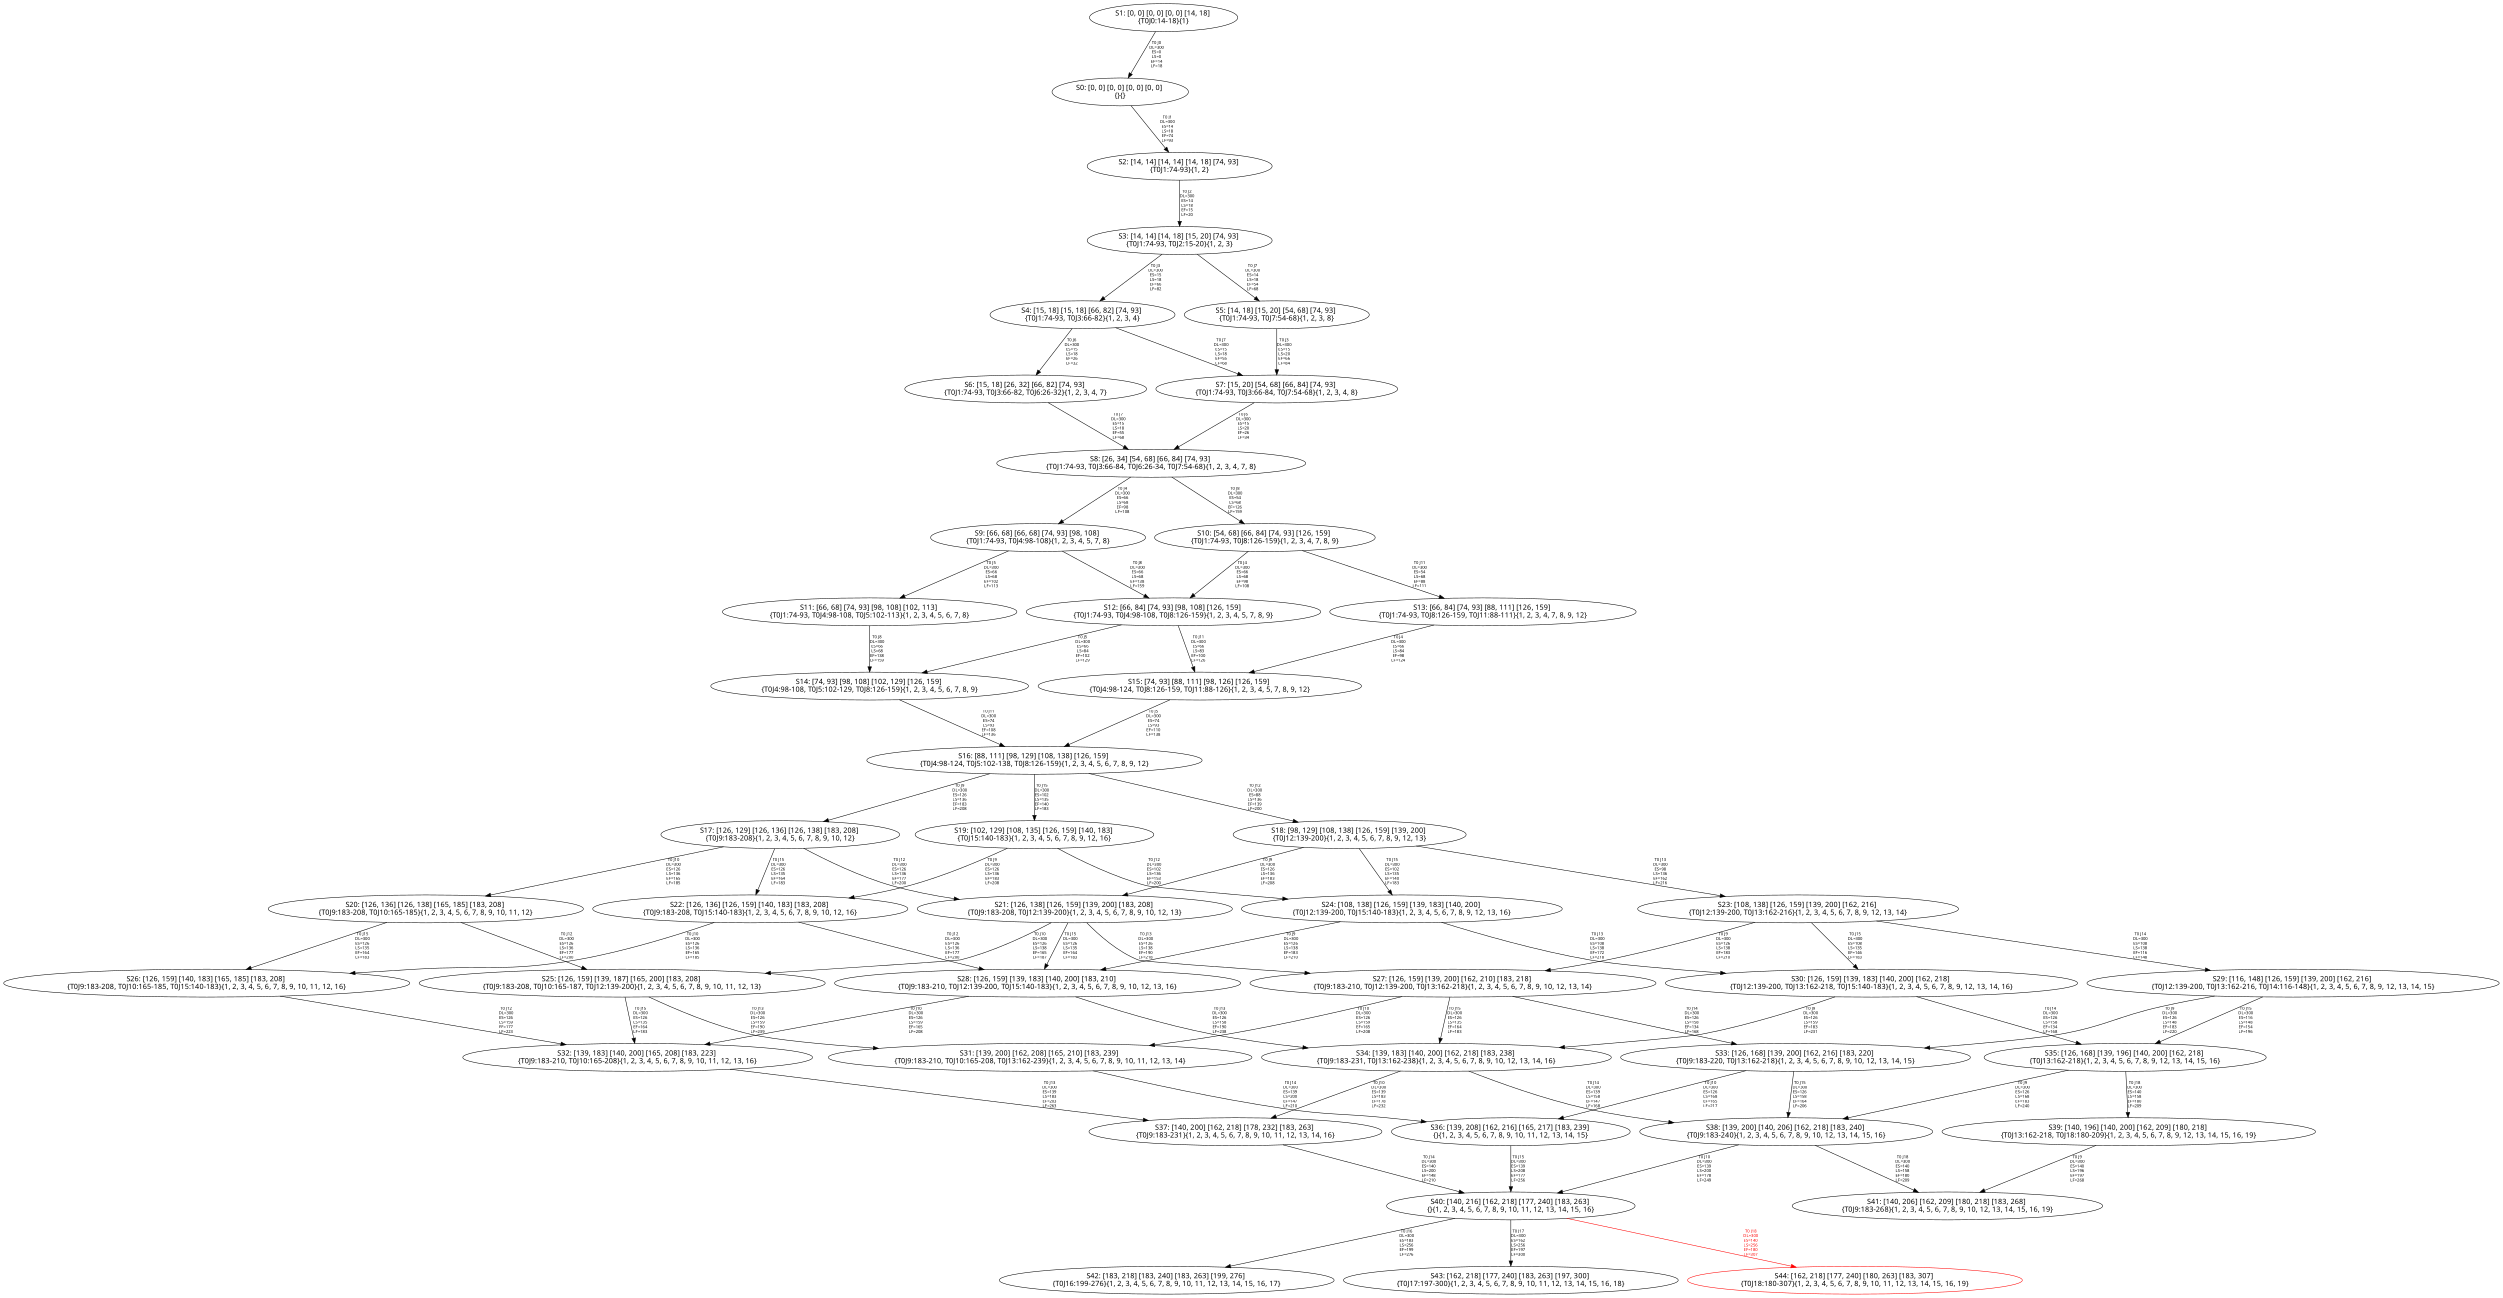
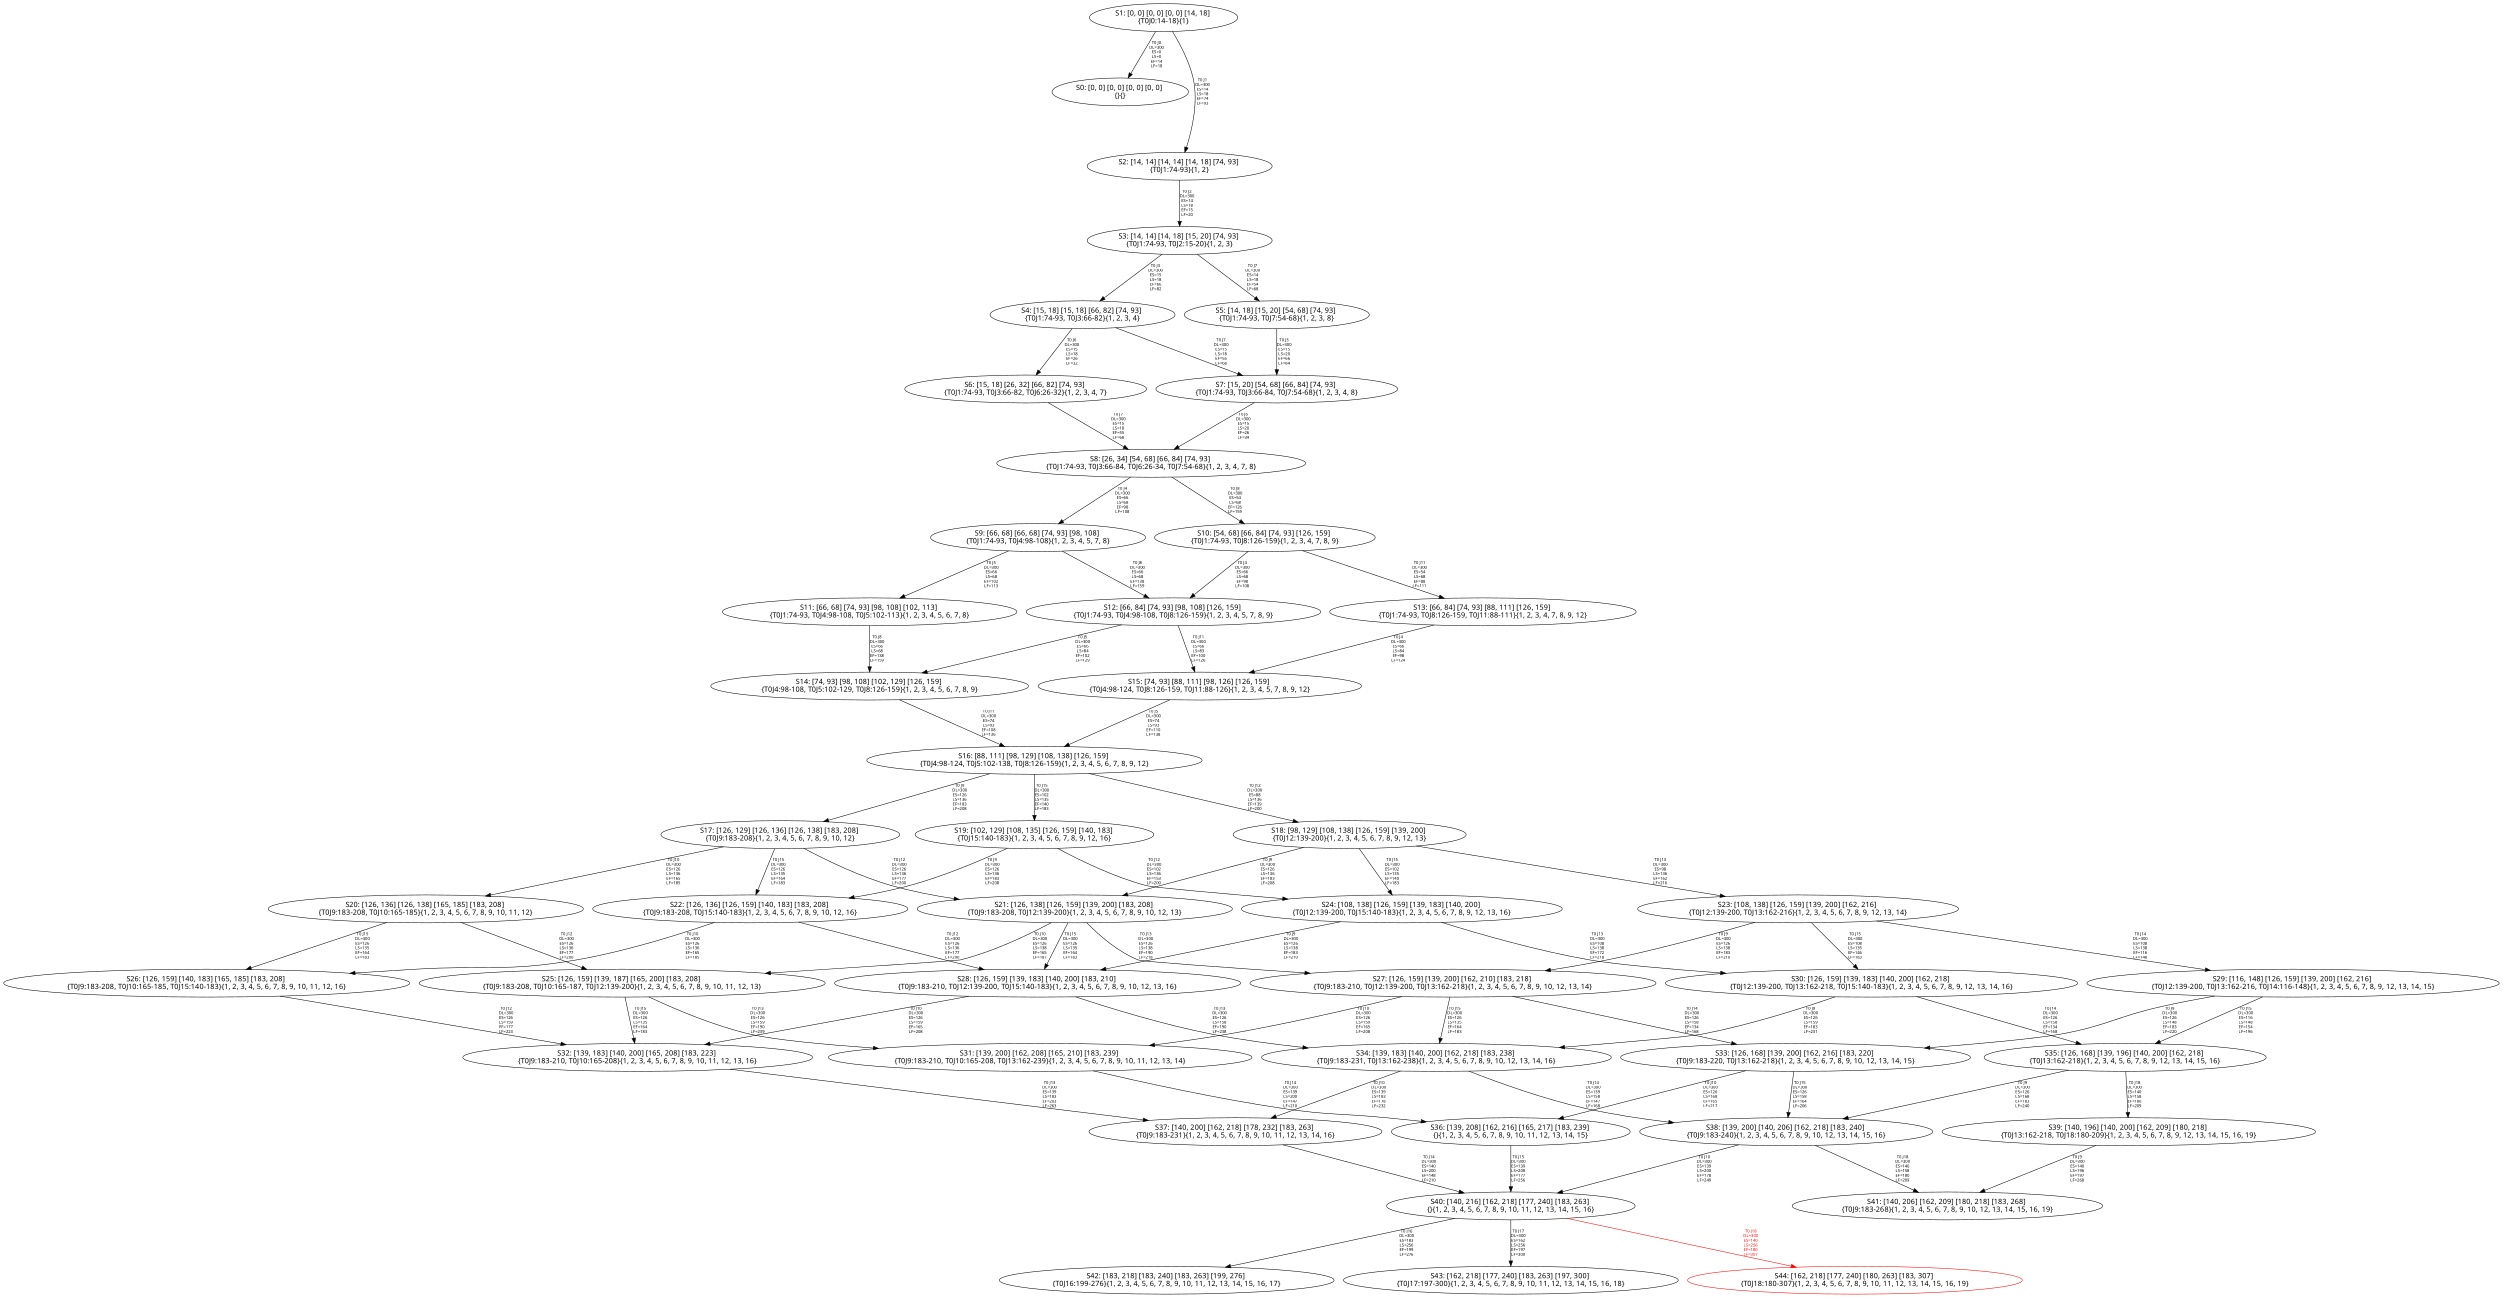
(1148, 127) -> (1195, 88)
